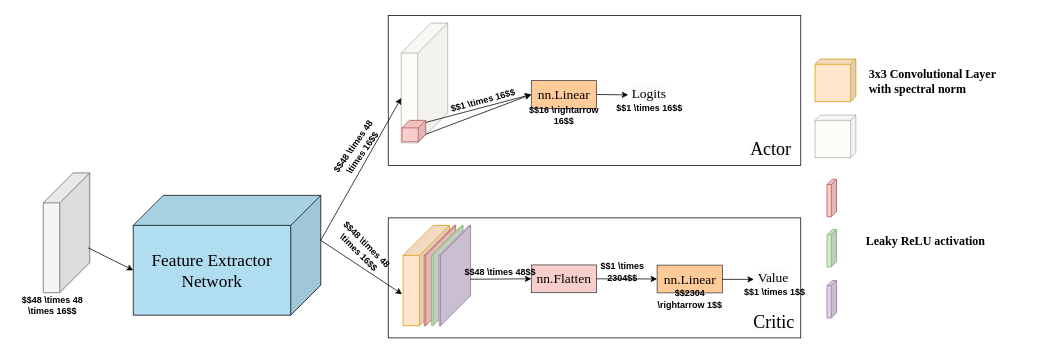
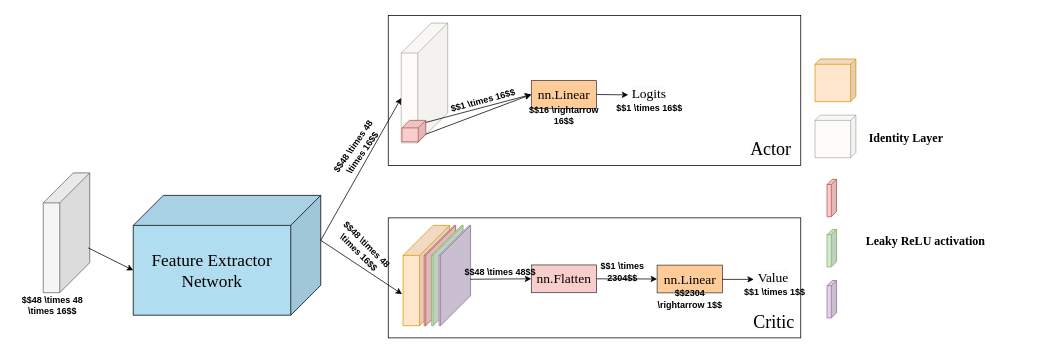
(954, 82) -> none
none -> (954, 138)
